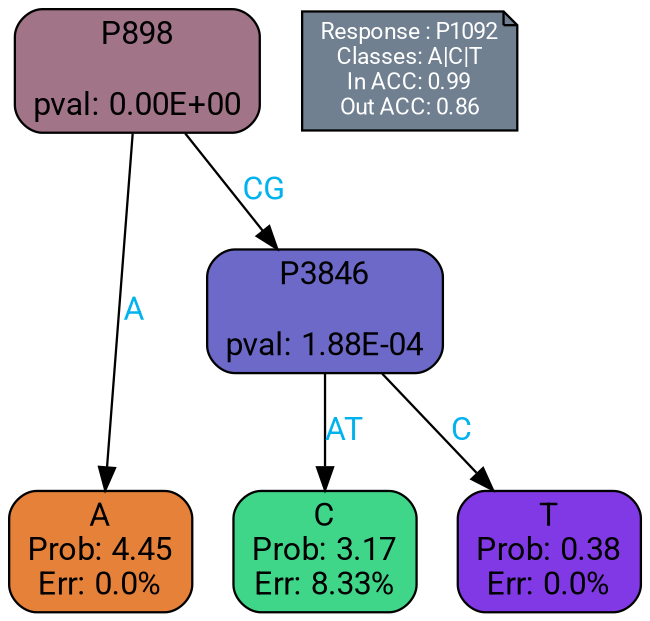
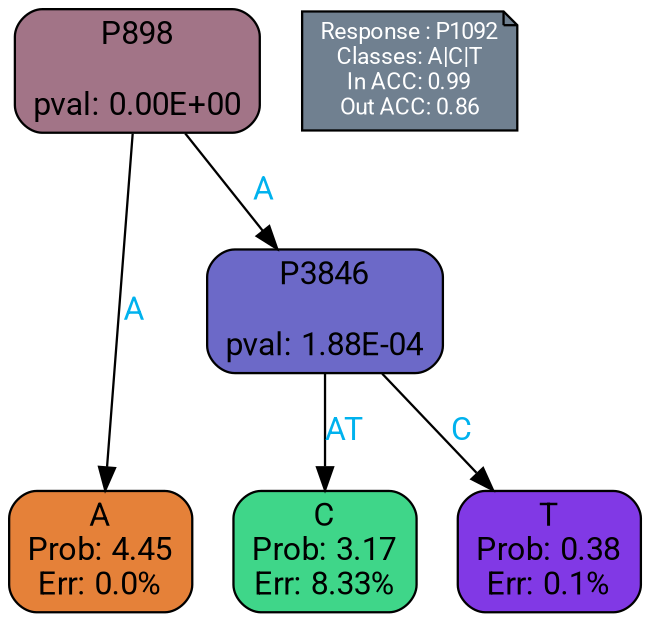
(264, 191) -> (264, 191)
(549, 552) -> (549, 552)
